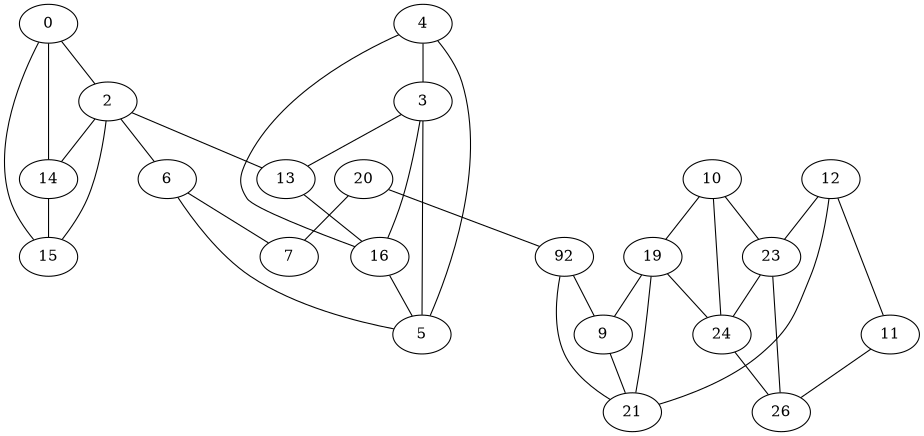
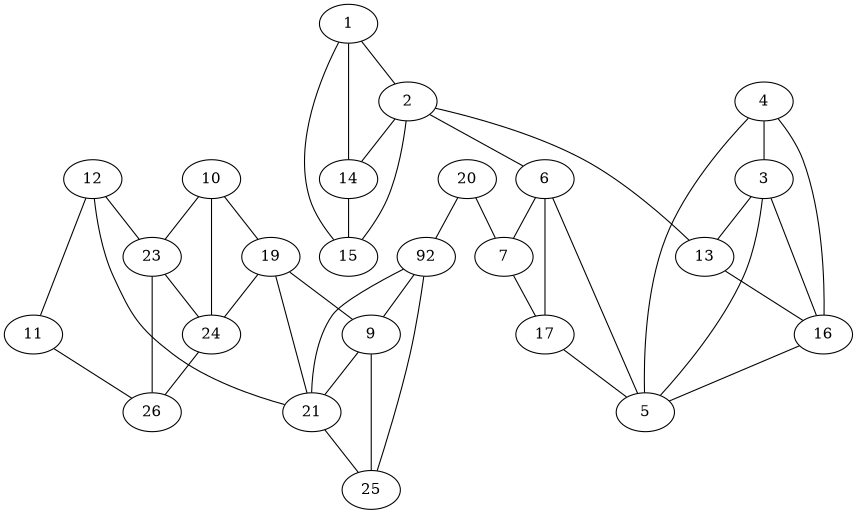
(49, 24) -> (349, 24)
none -> (545, 335)
none -> (371, 490)
